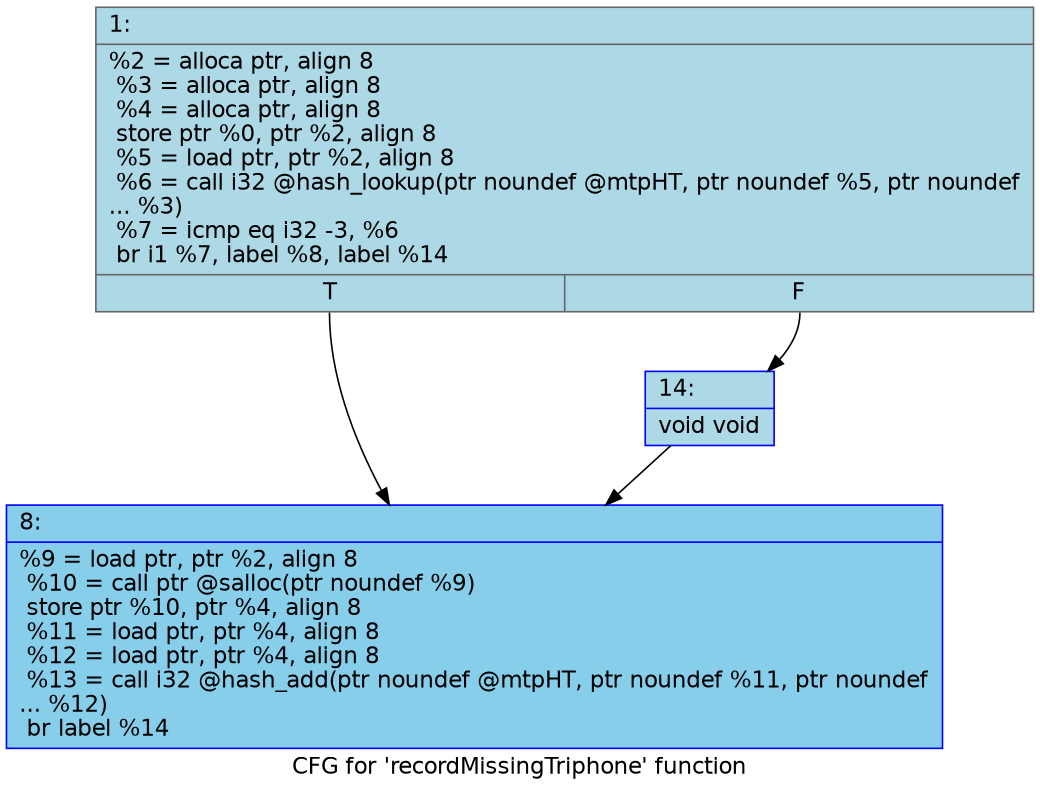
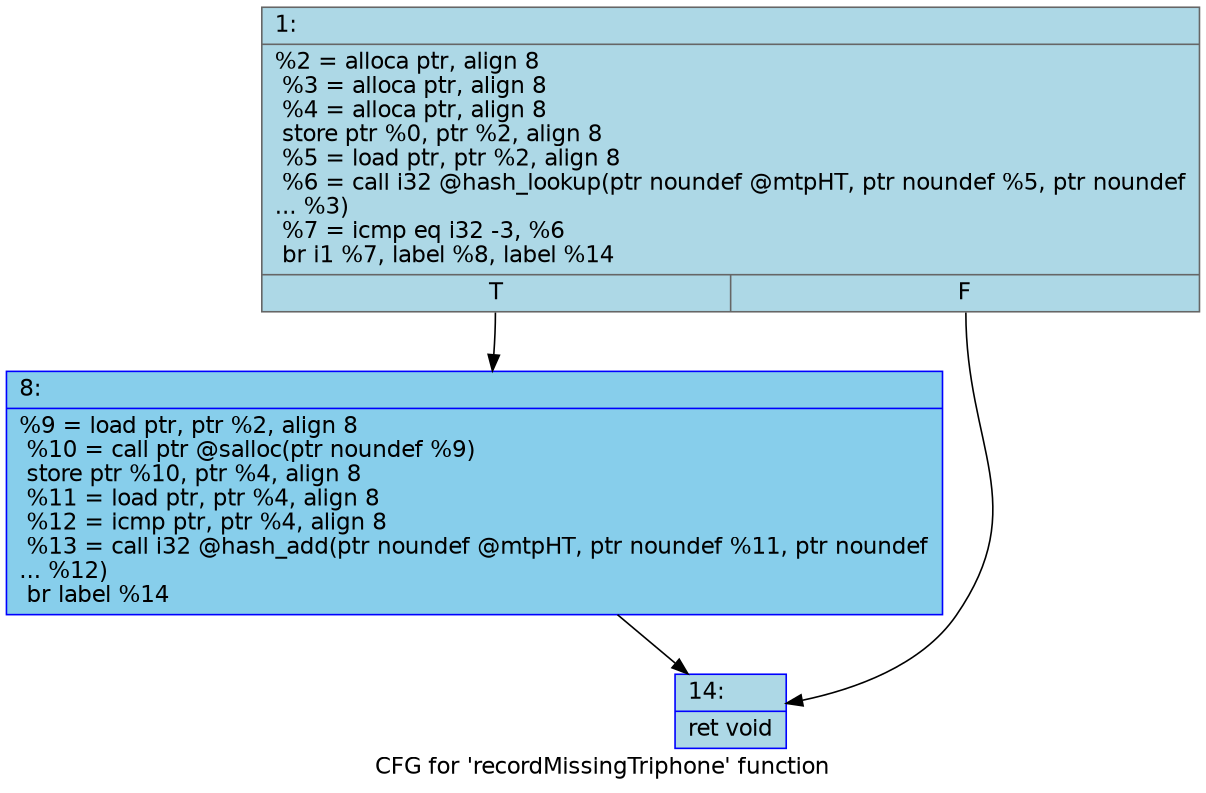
(710, 426) -> (731, 729)
(644, 470) -> (646, 639)
(200, 657) -> (204, 523)
